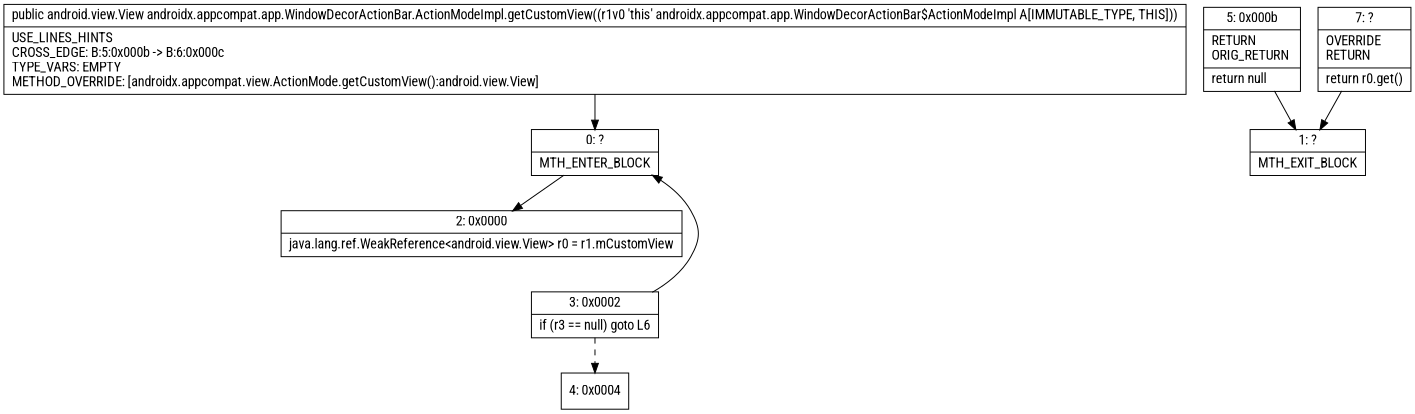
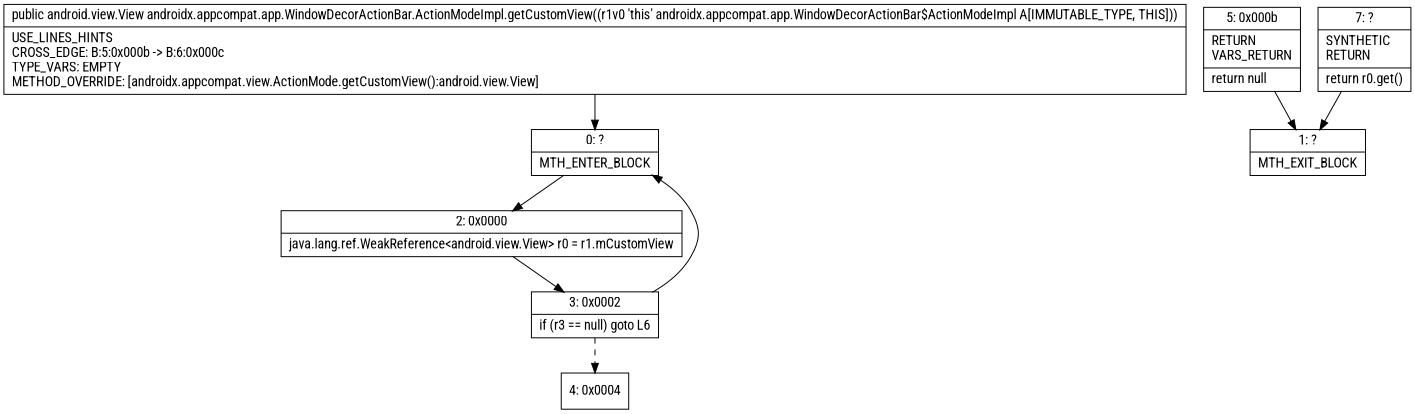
(1354, 41) -> (1359, 41)
(1251, 56) -> (1252, 56)
none -> (534, 271)
